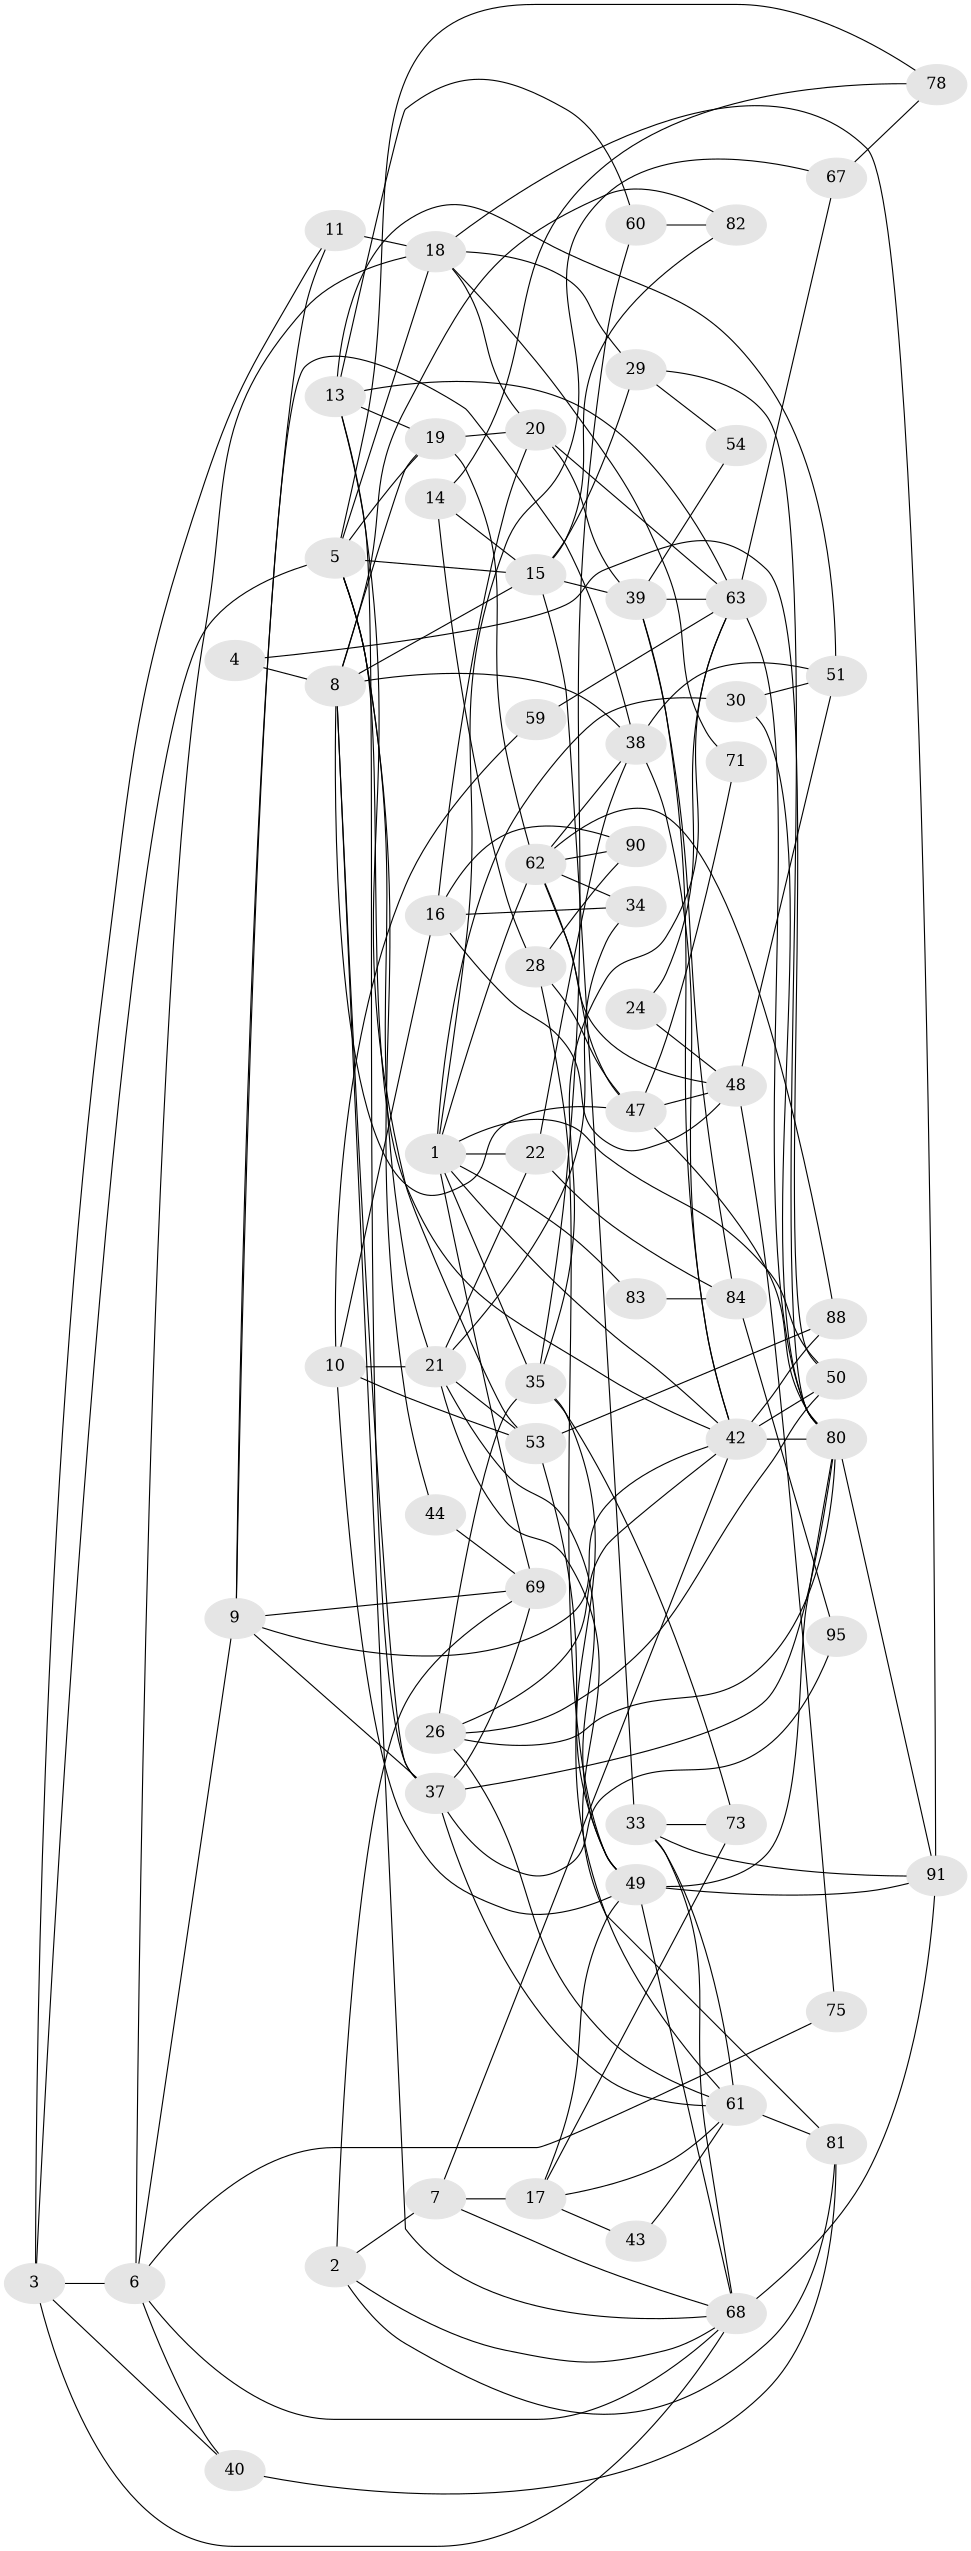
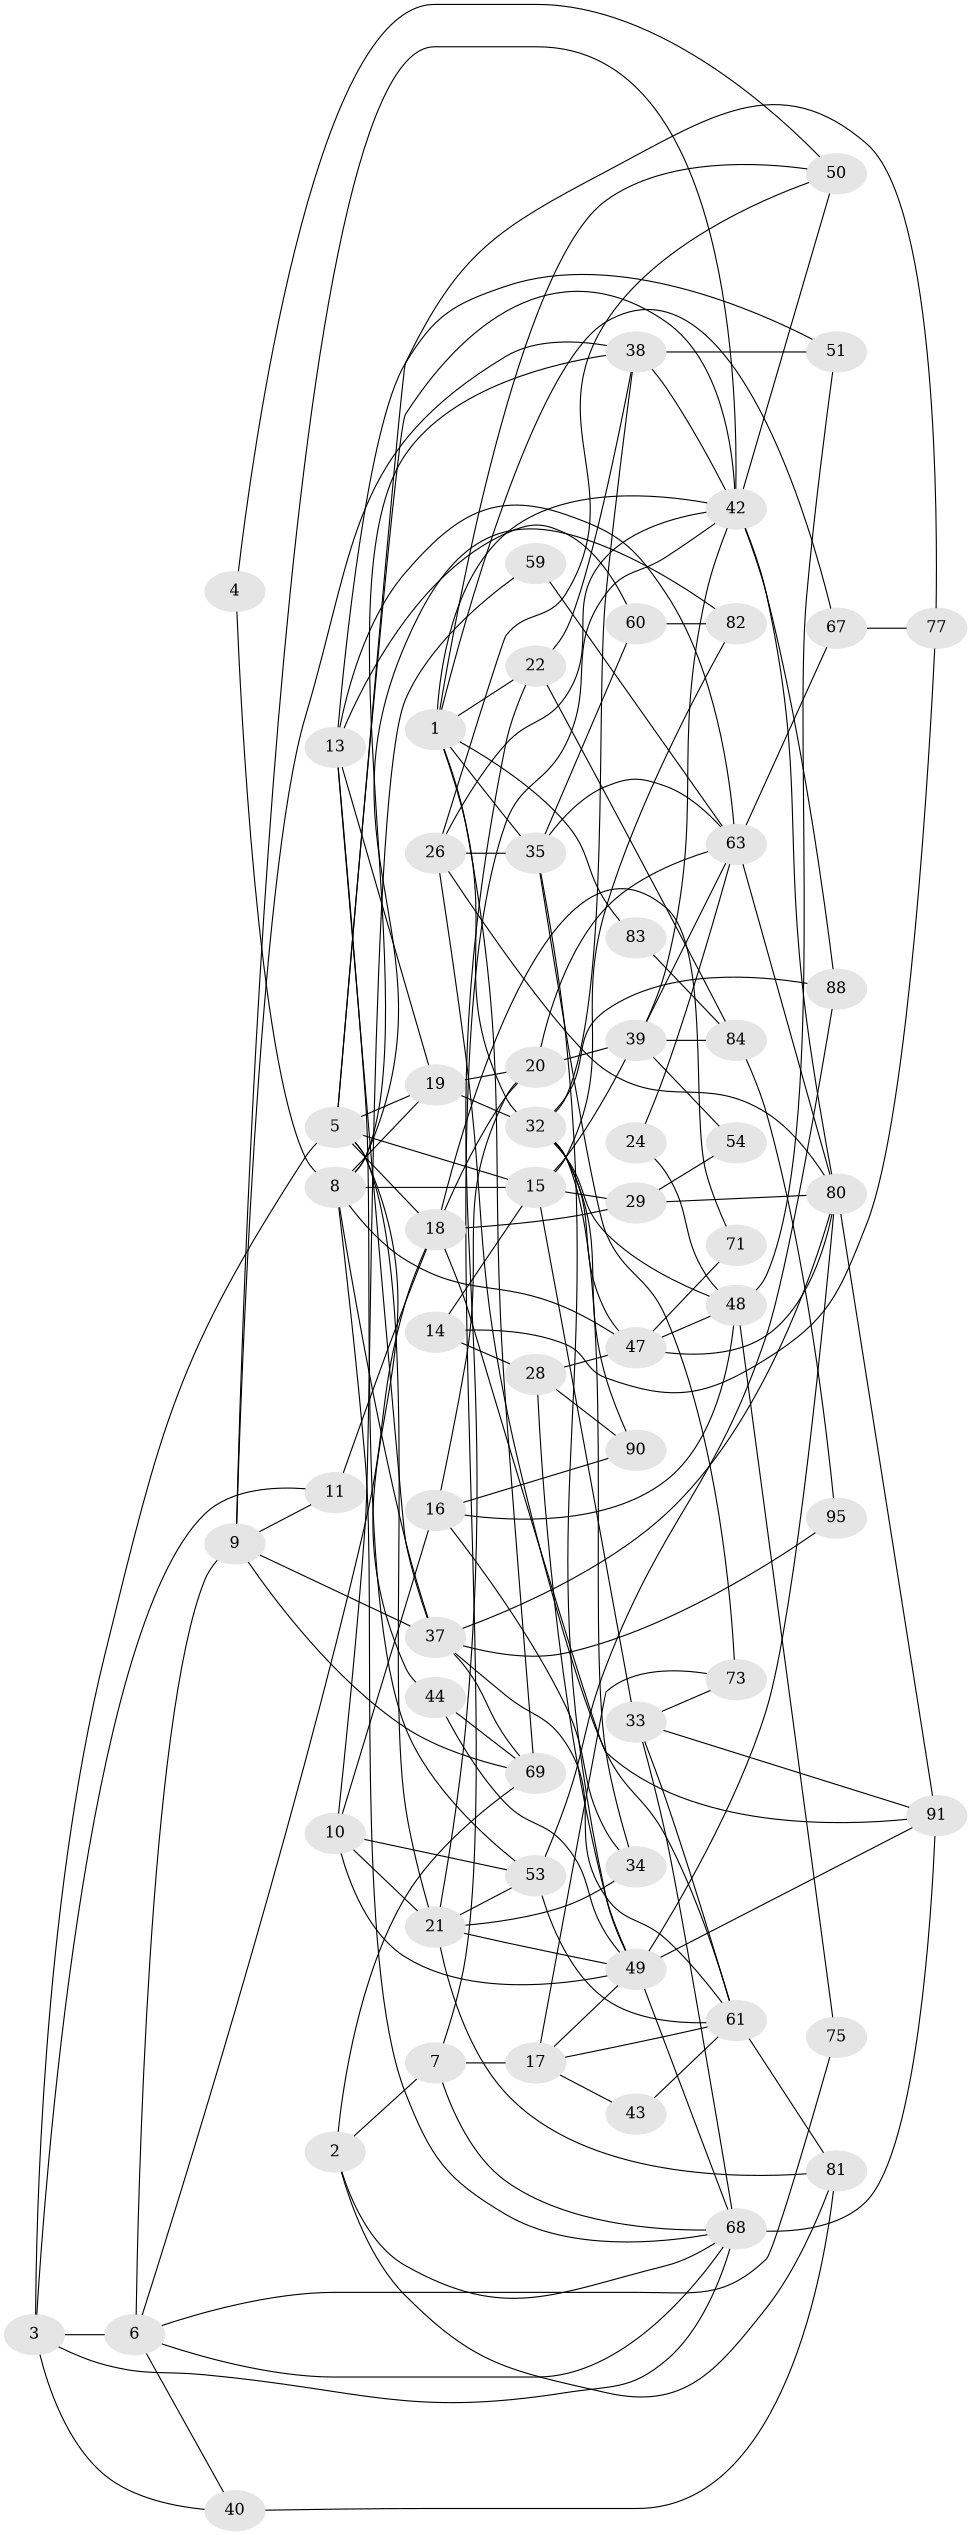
(937, 85) -> (937, 628)
(736, 702) -> none
(536, 864) -> (536, 1127)
none -> (543, 1827)
